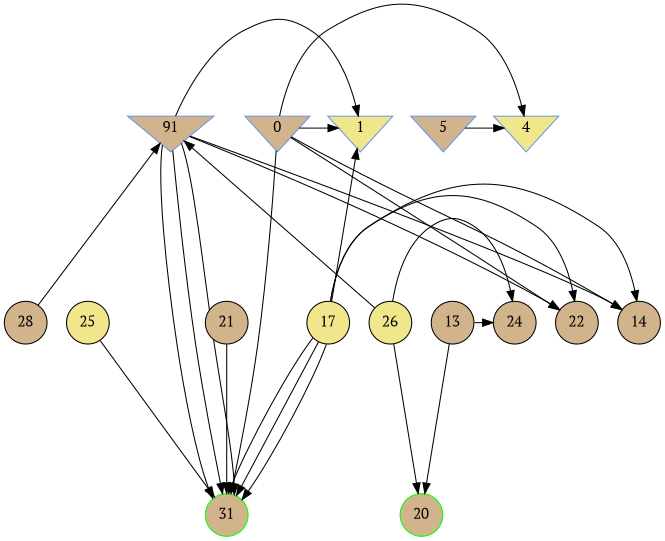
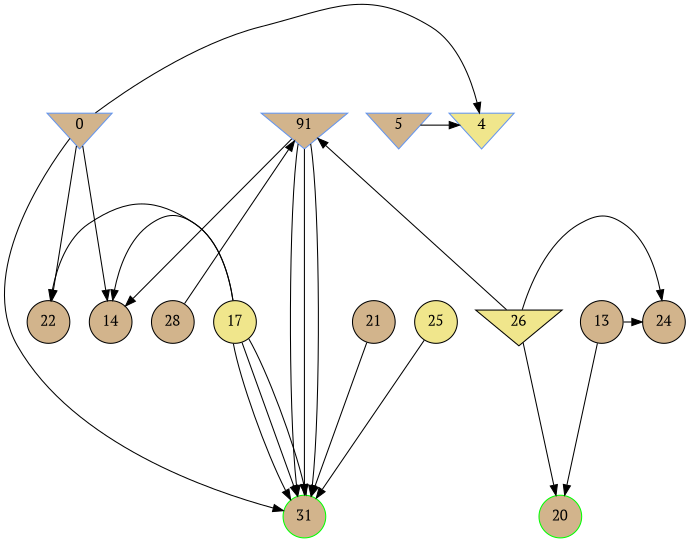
(360, 128) -> none
(373, 215) -> none
(390, 323) -> (519, 322)
